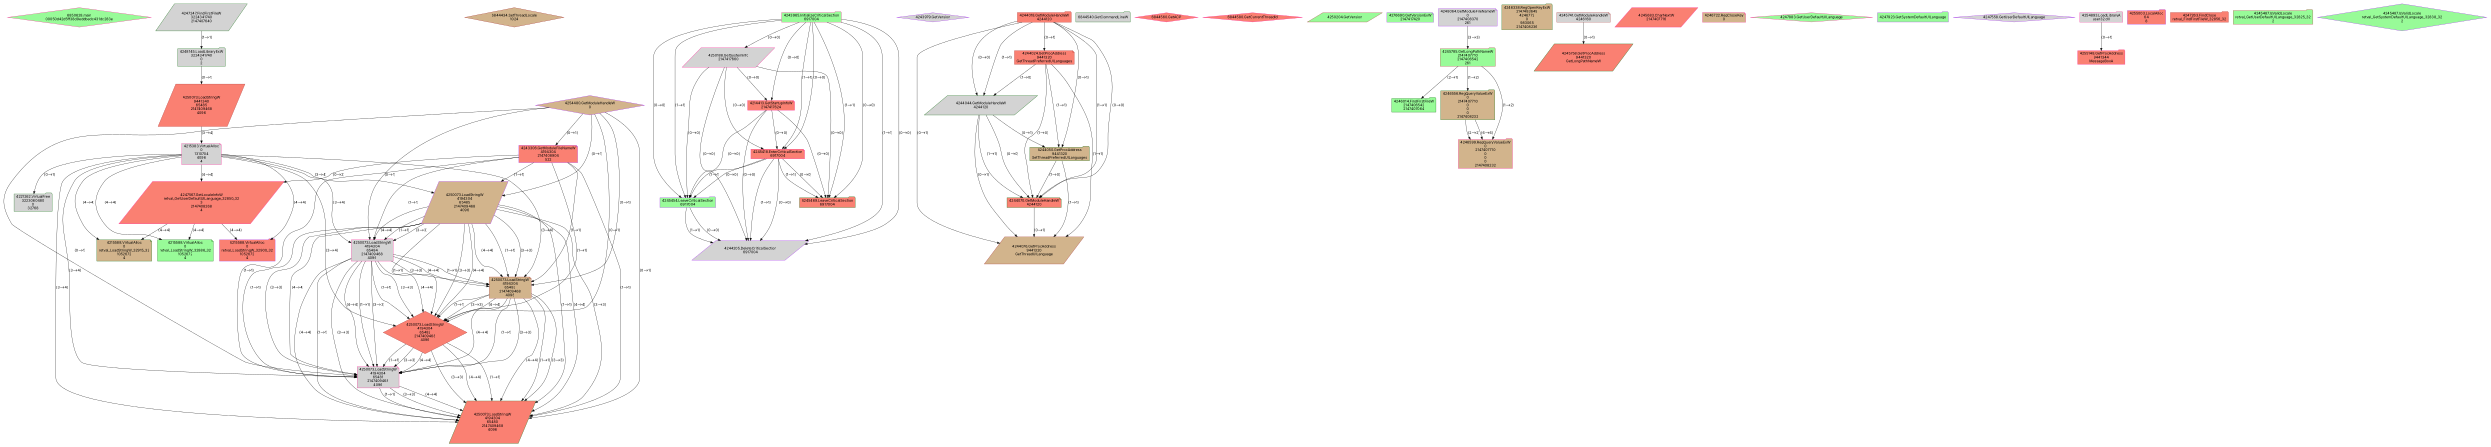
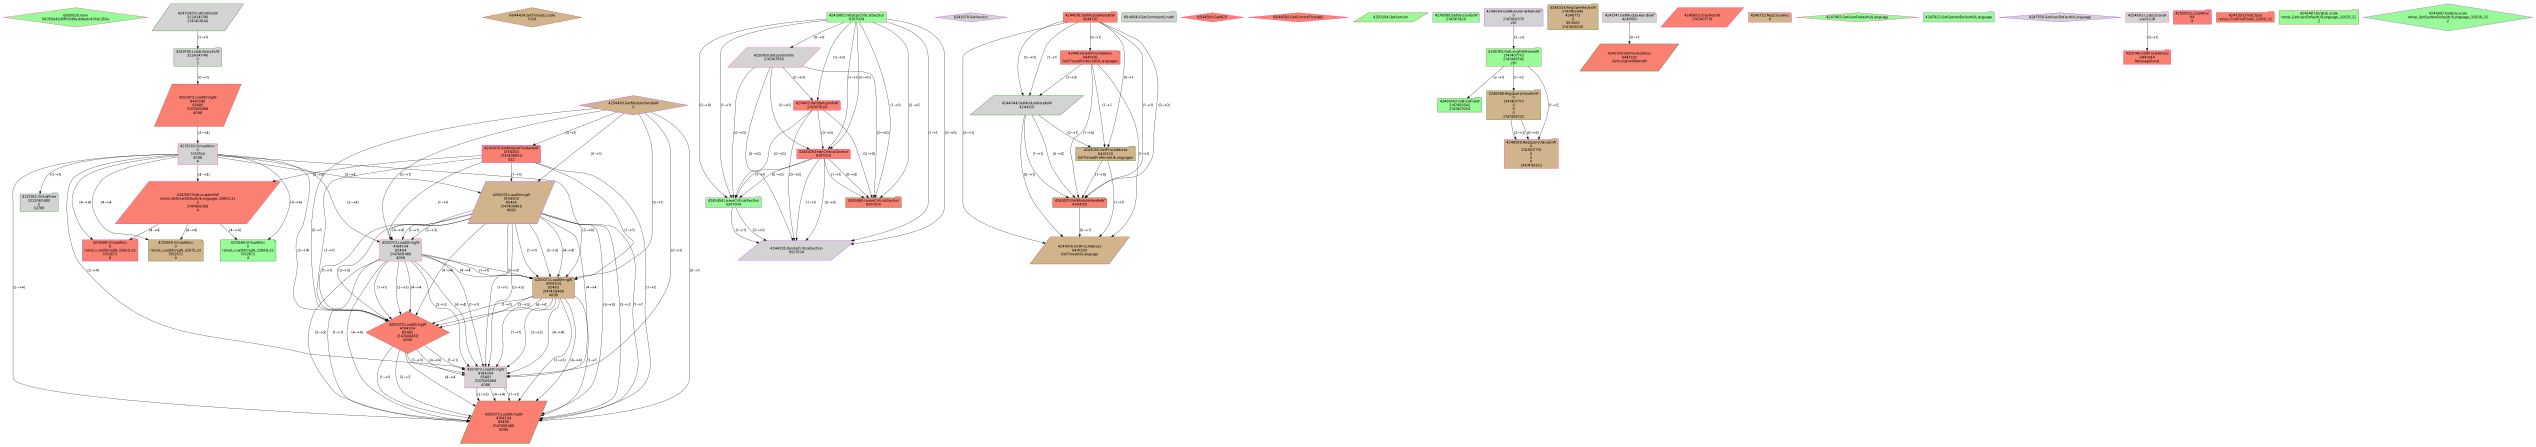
(286, 238) -> none
